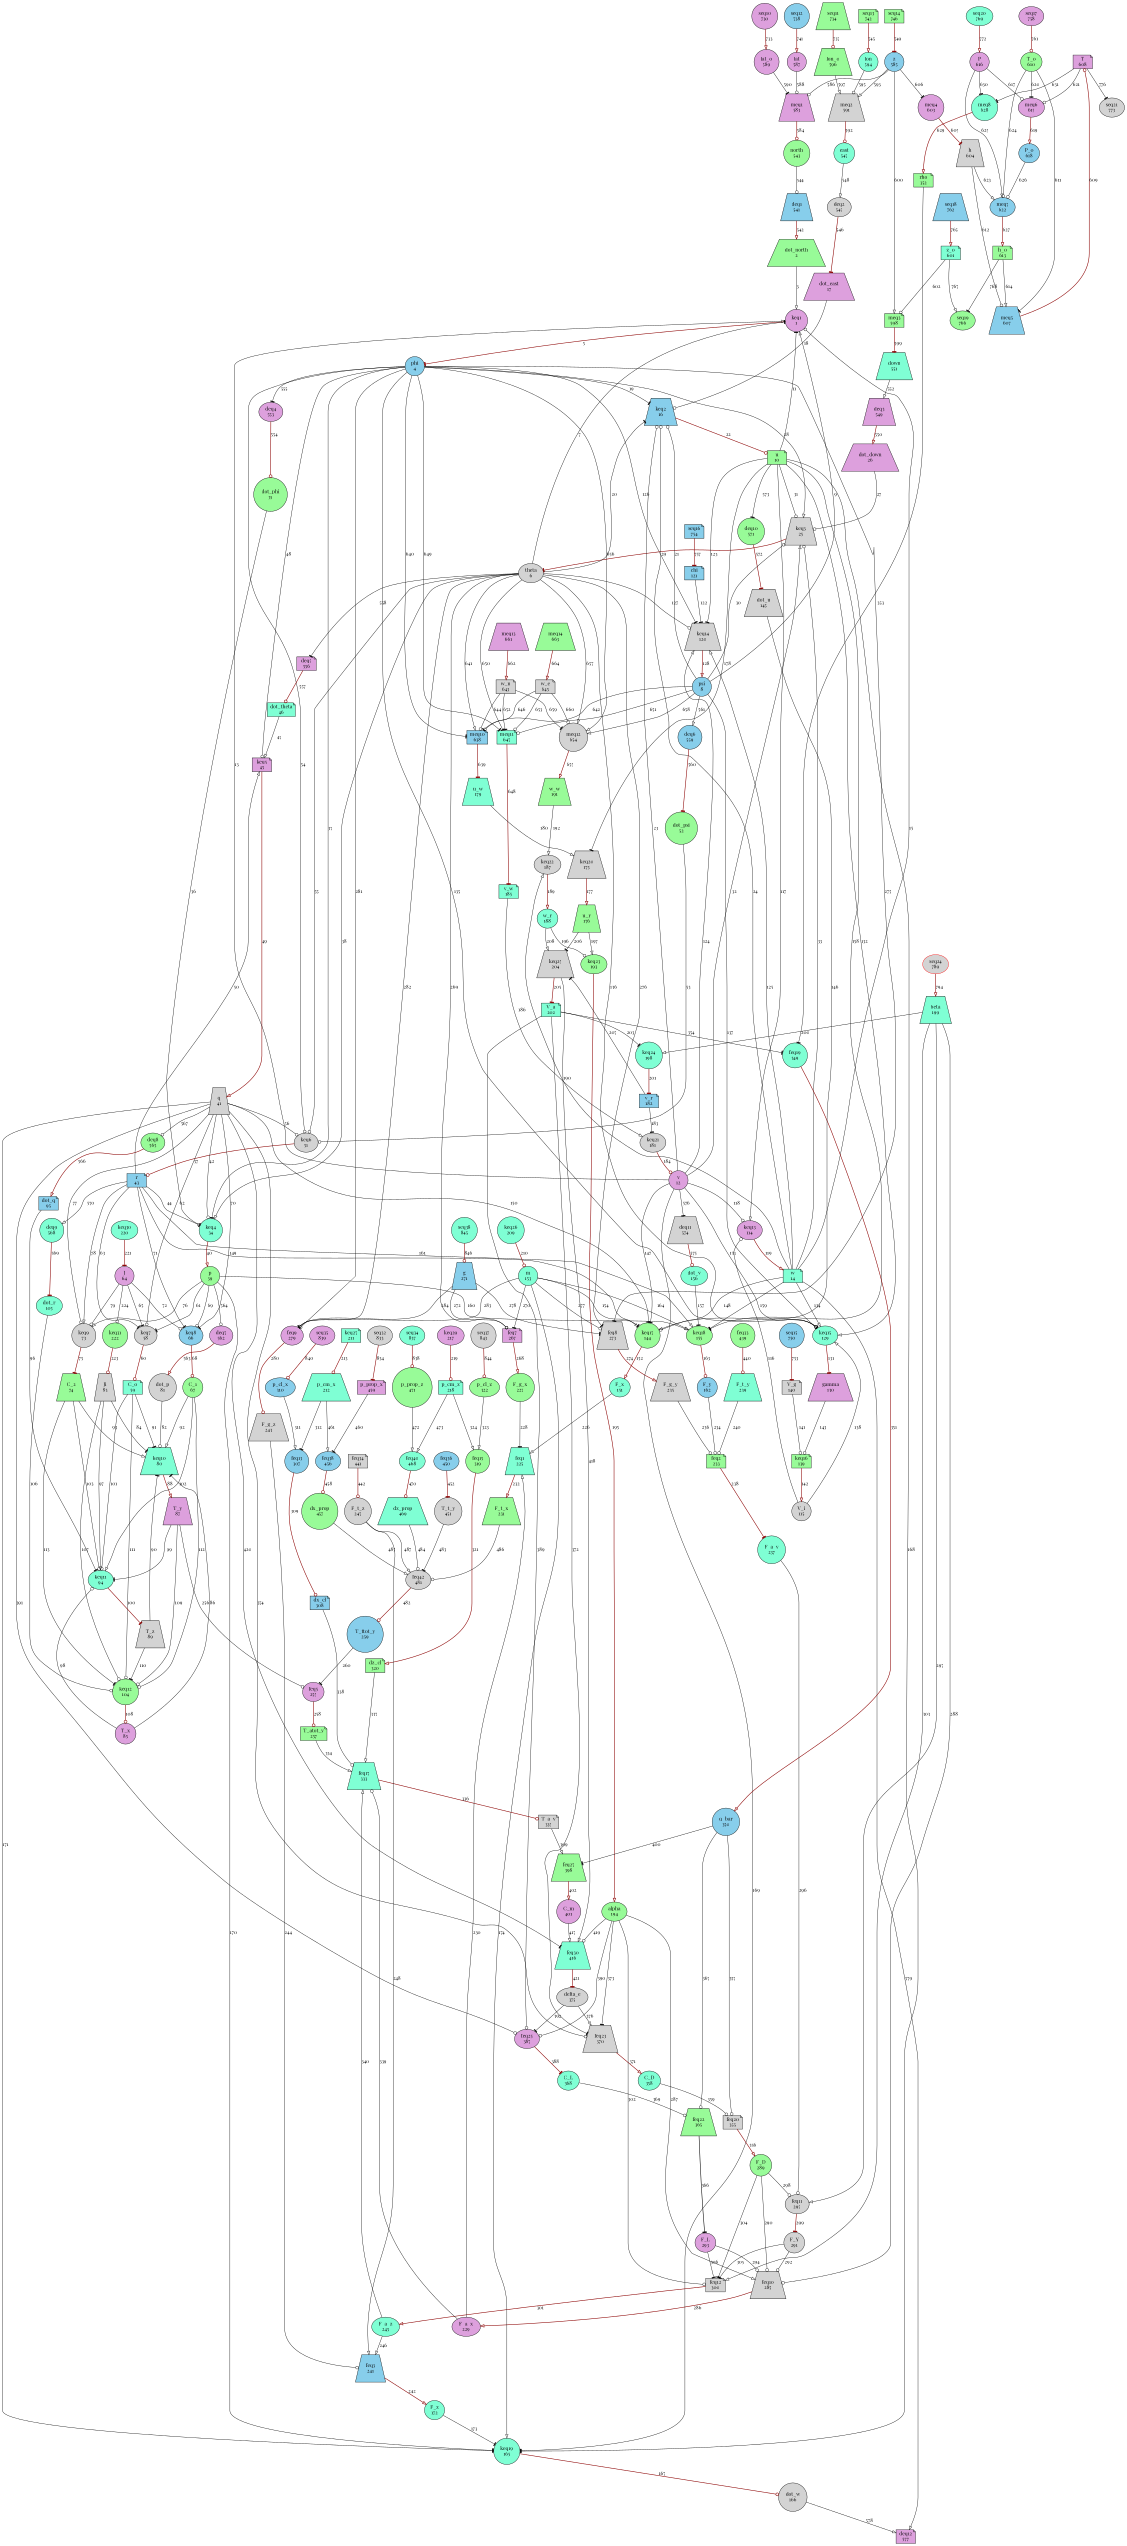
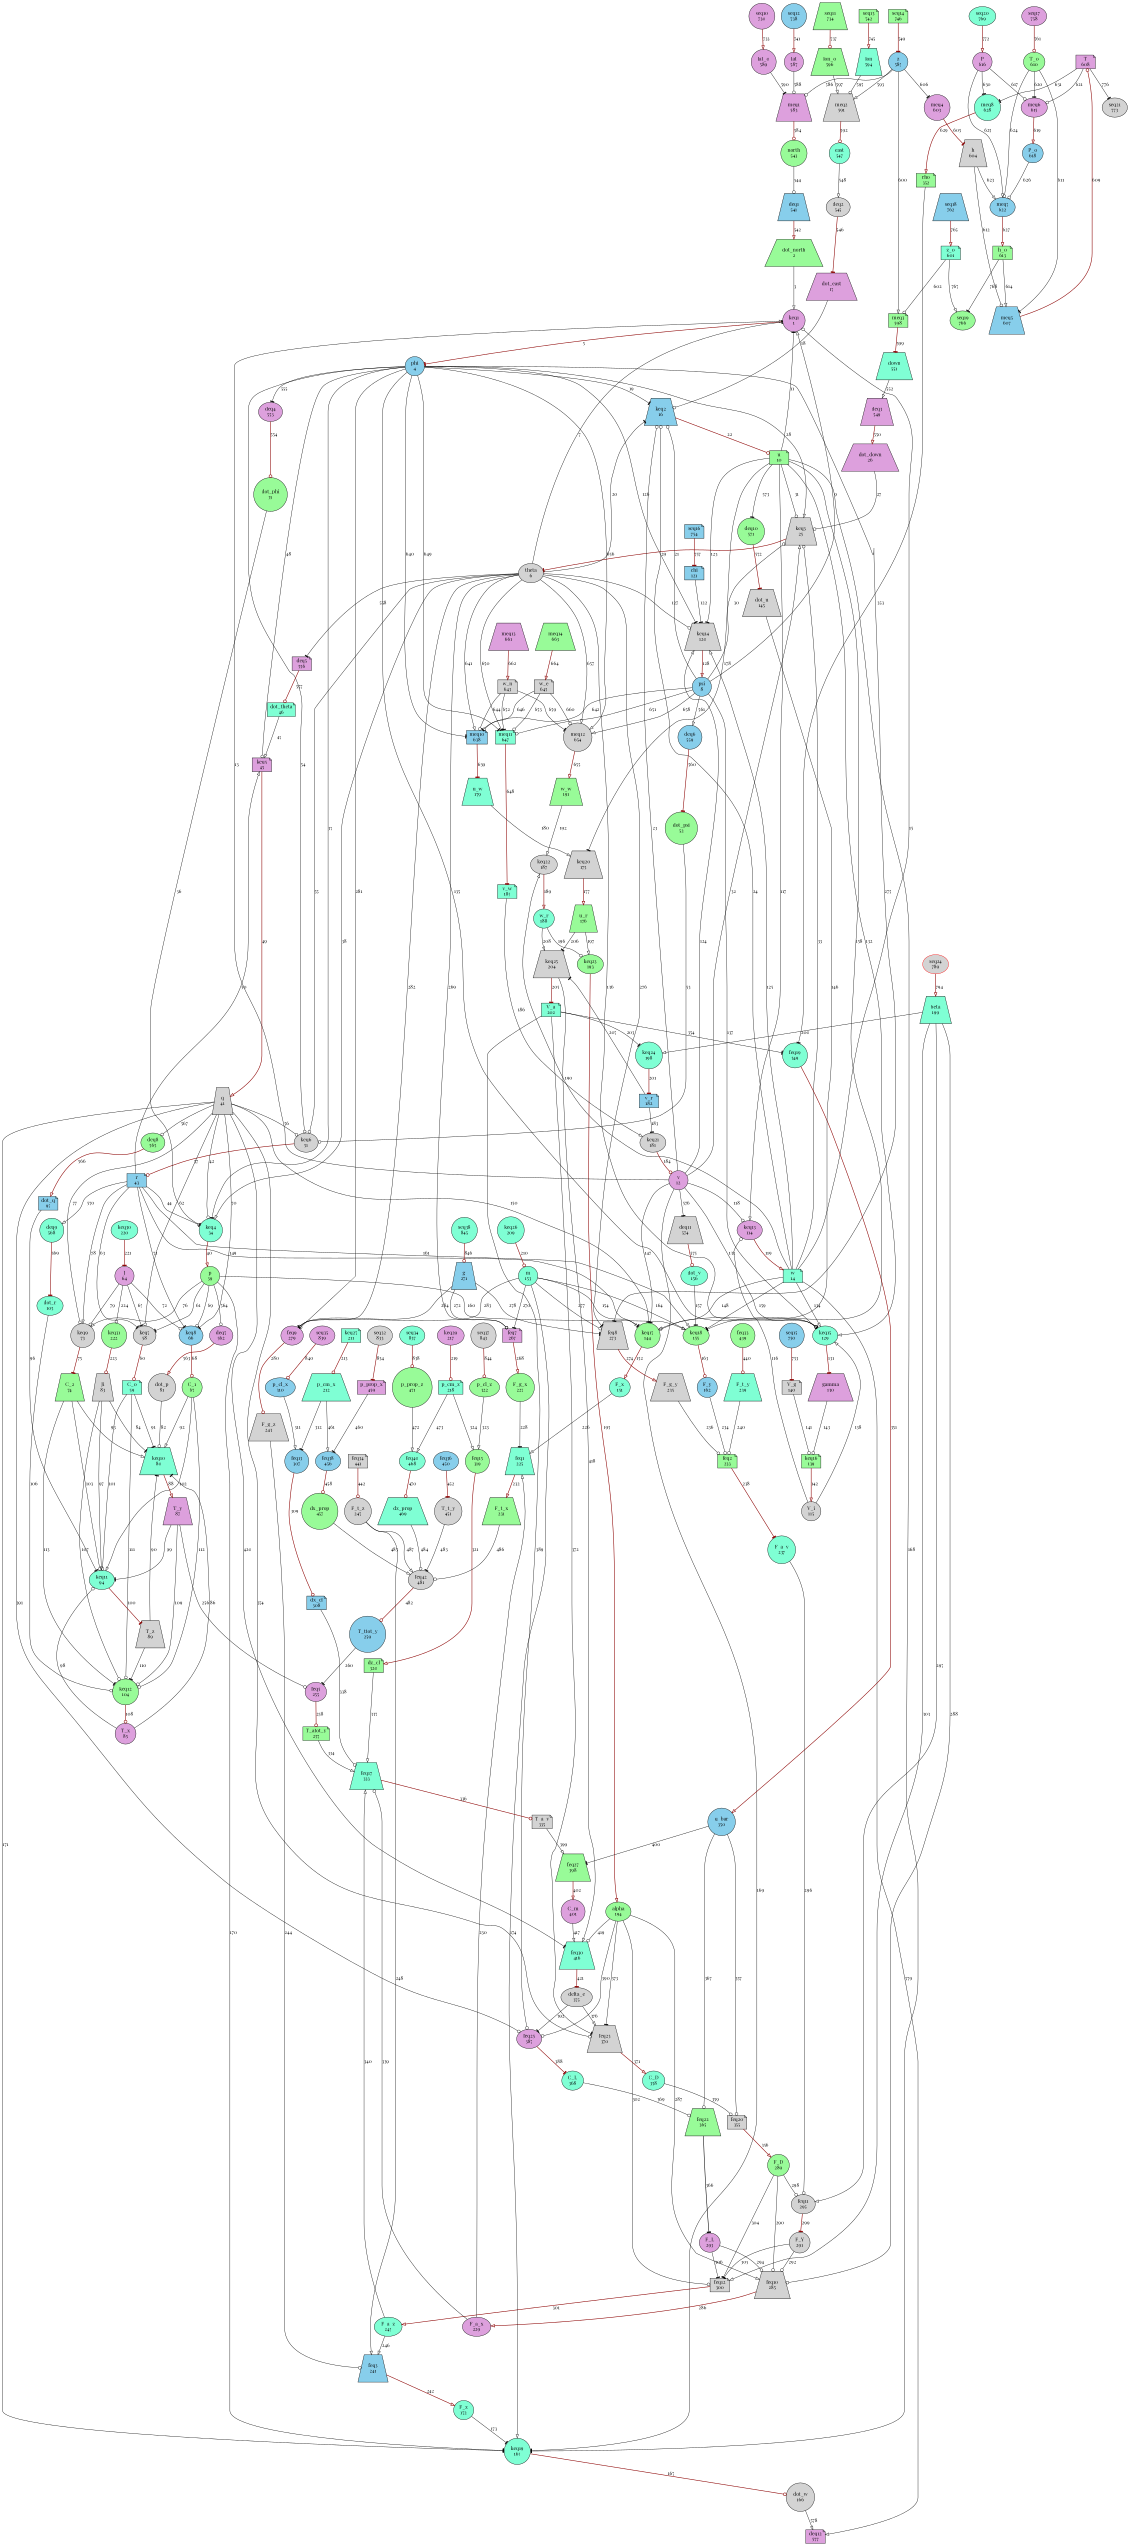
(868, 62) -> (869, 62)
